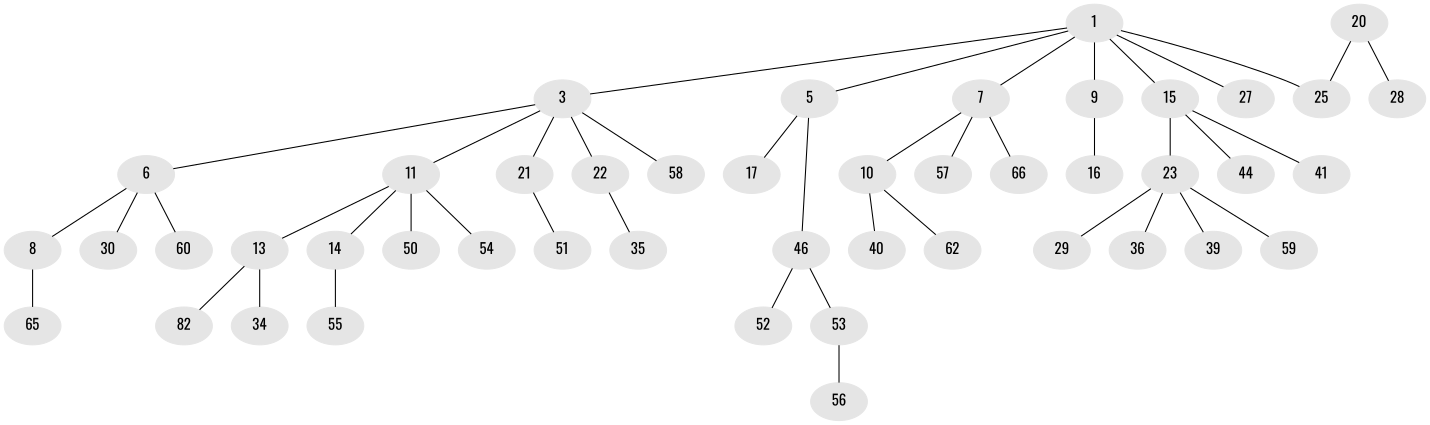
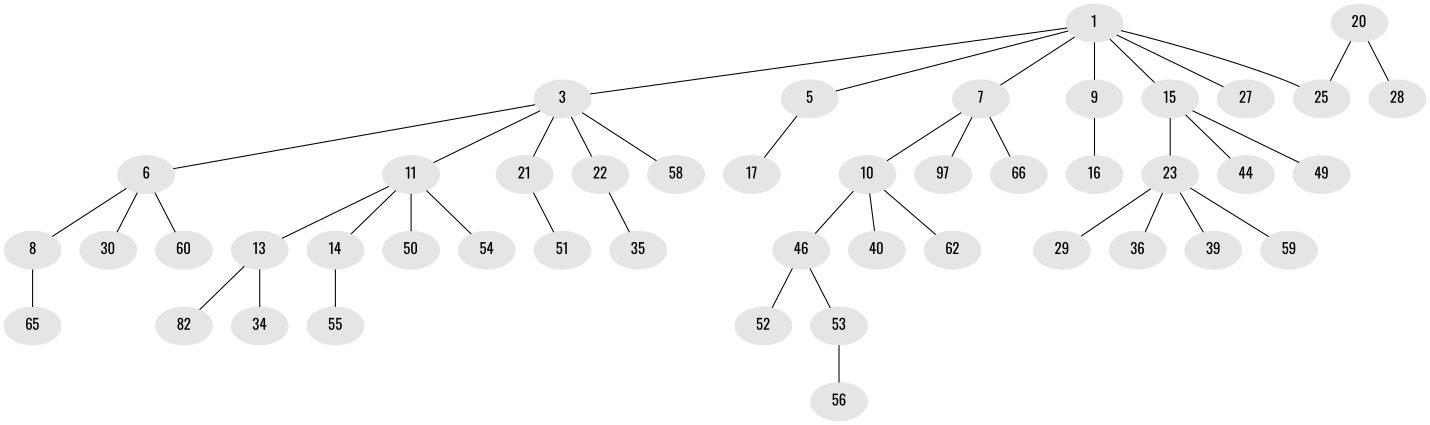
(805, 174) -> (834, 212)
(943, 175) -> (943, 175)
(1322, 175) -> (1322, 175)
